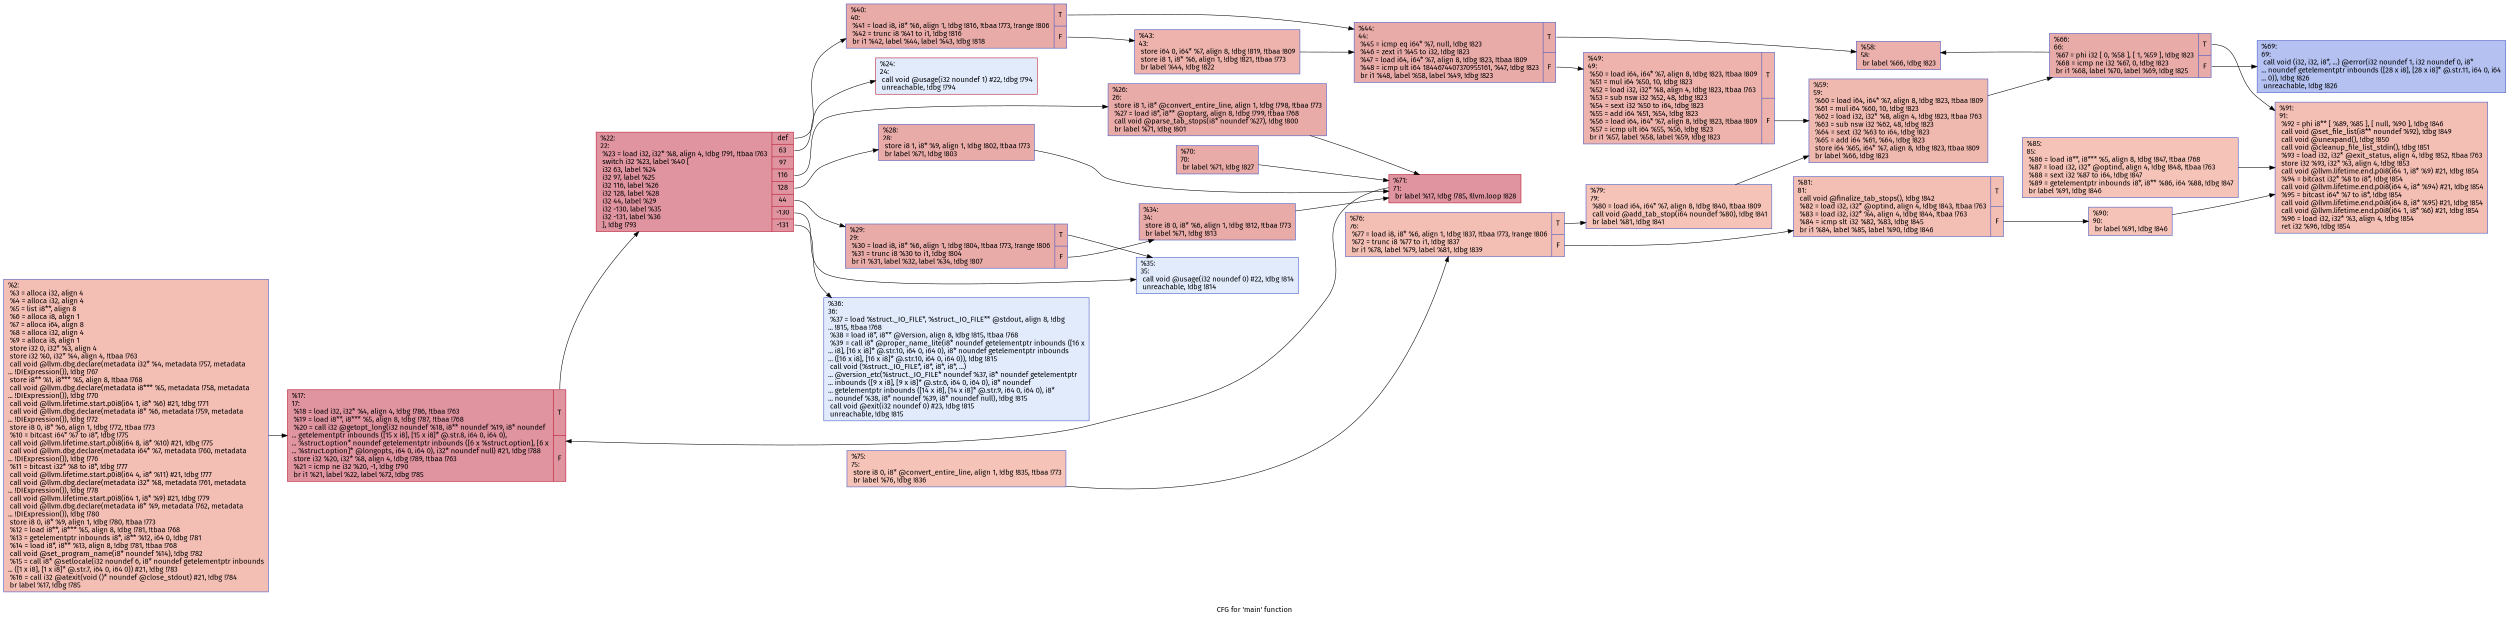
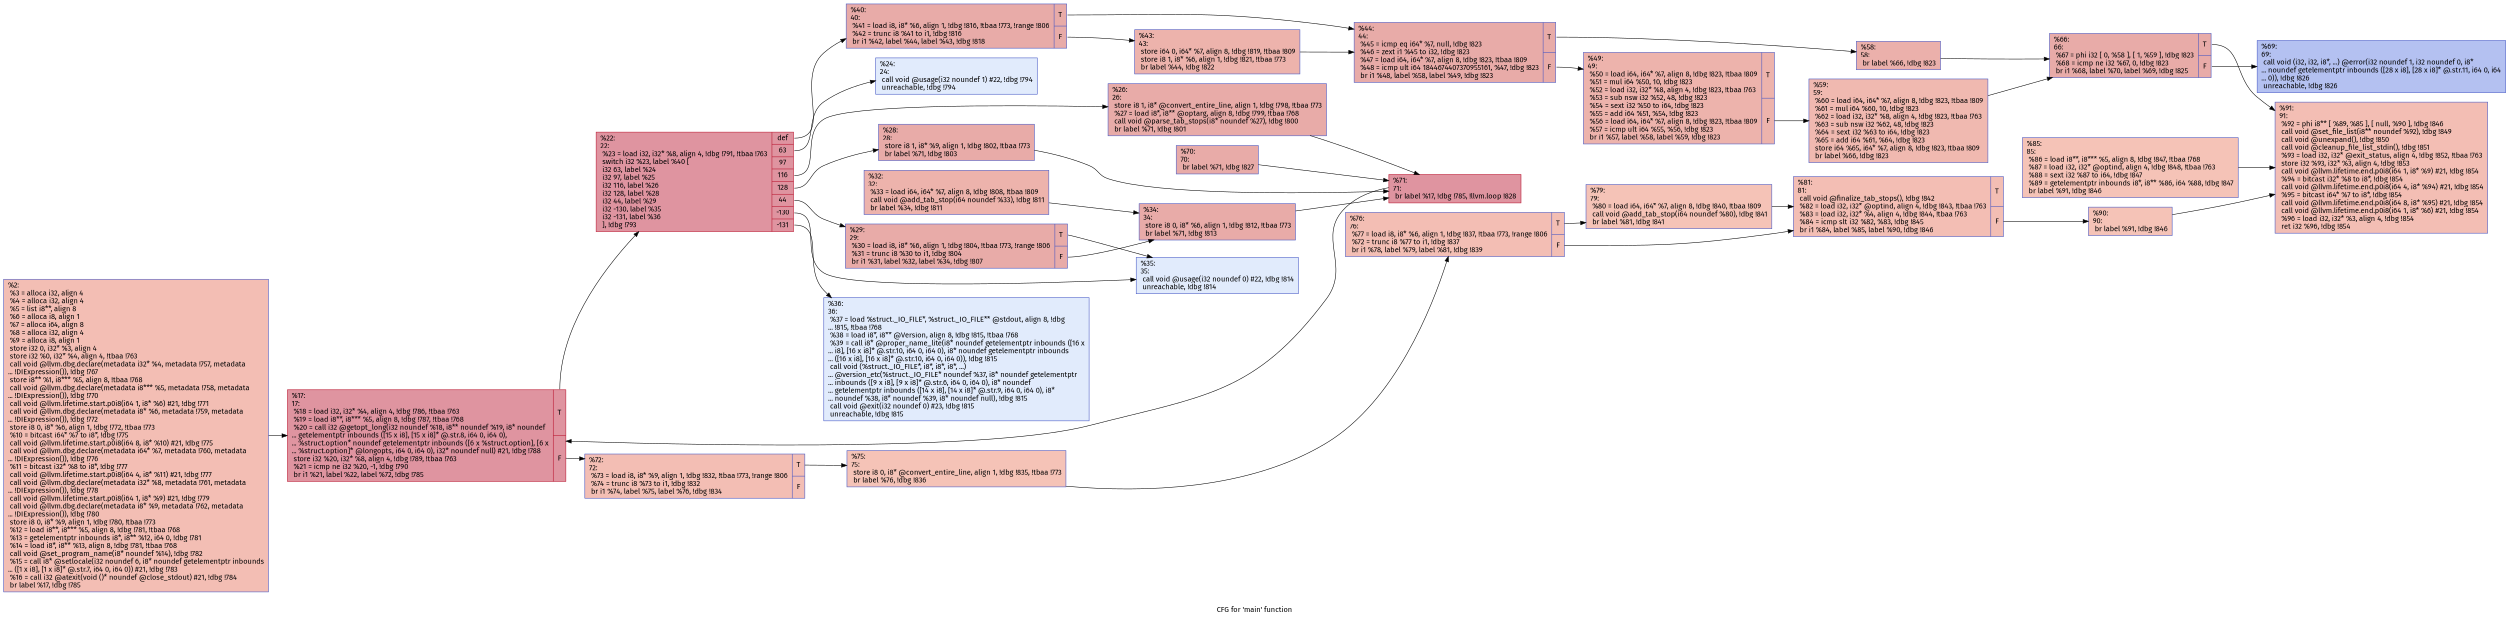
(1998, 52) -> (1992, 59)
(956, 76) -> (956, 76)
(1769, 171) -> (1780, 207)
none -> (956, 192)
none -> (695, 476)
